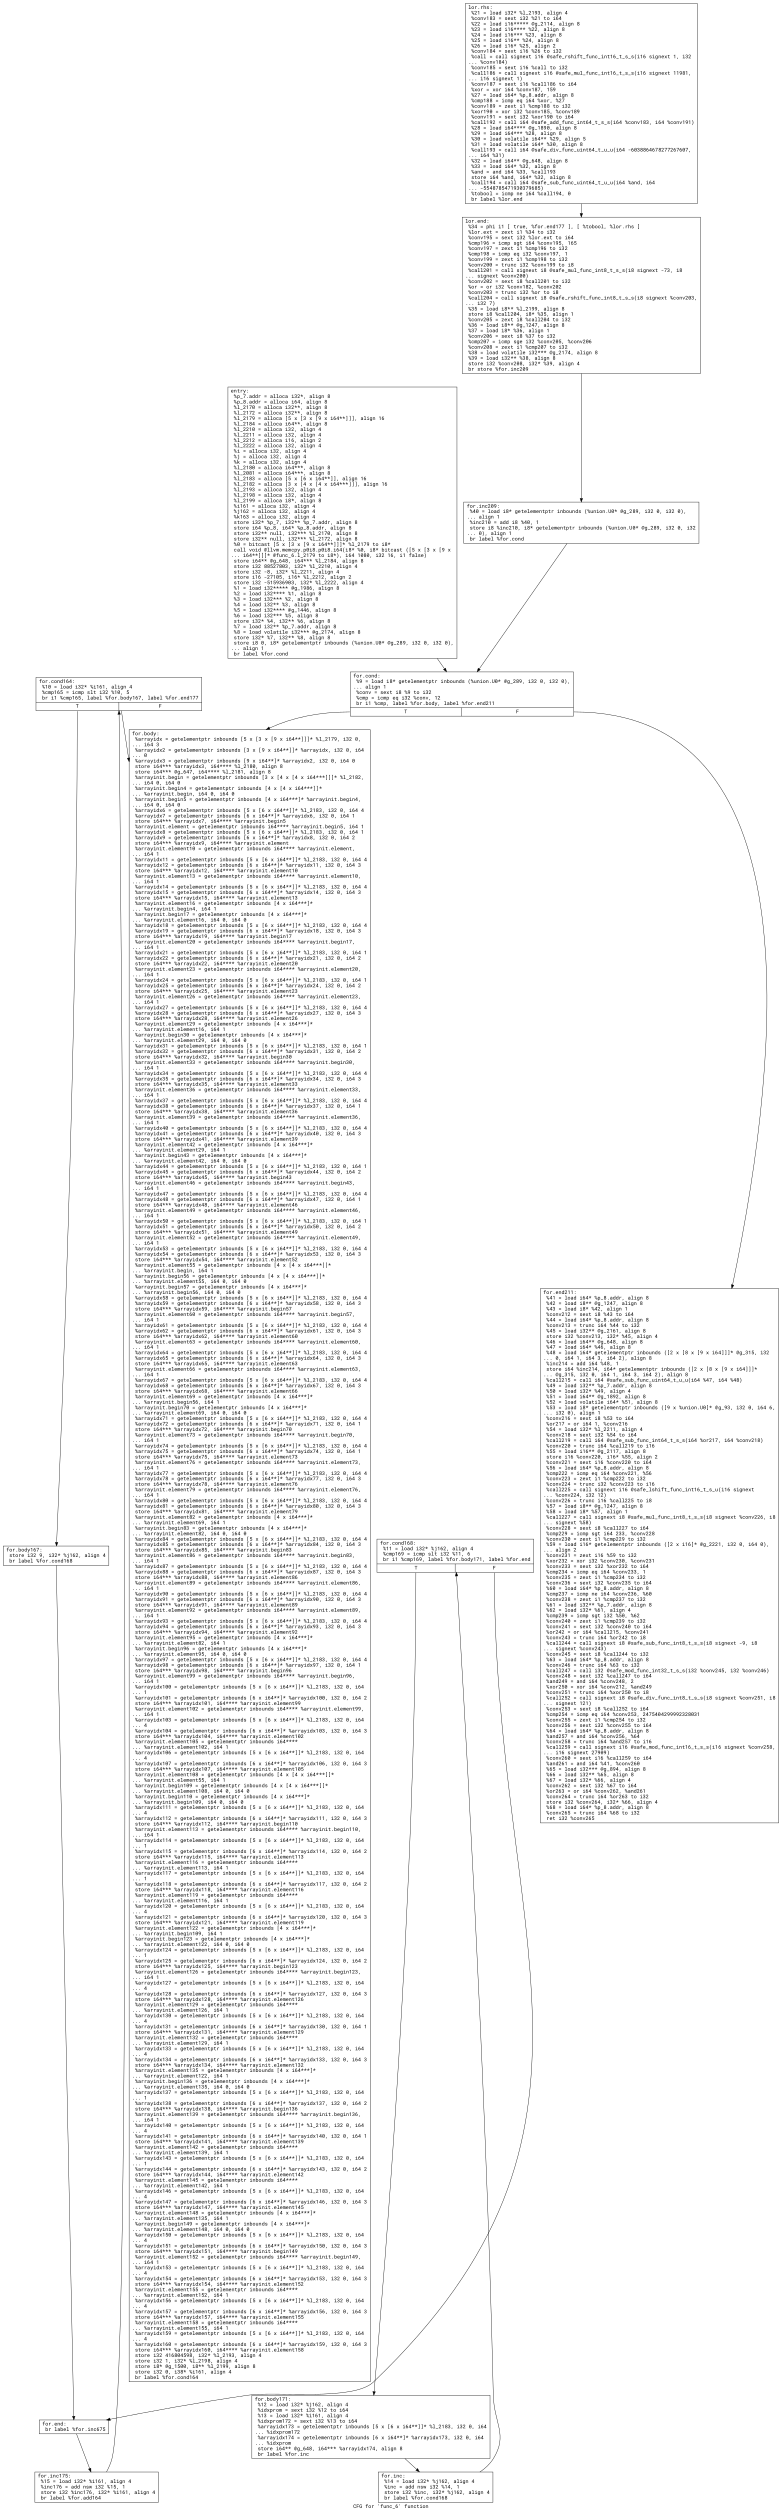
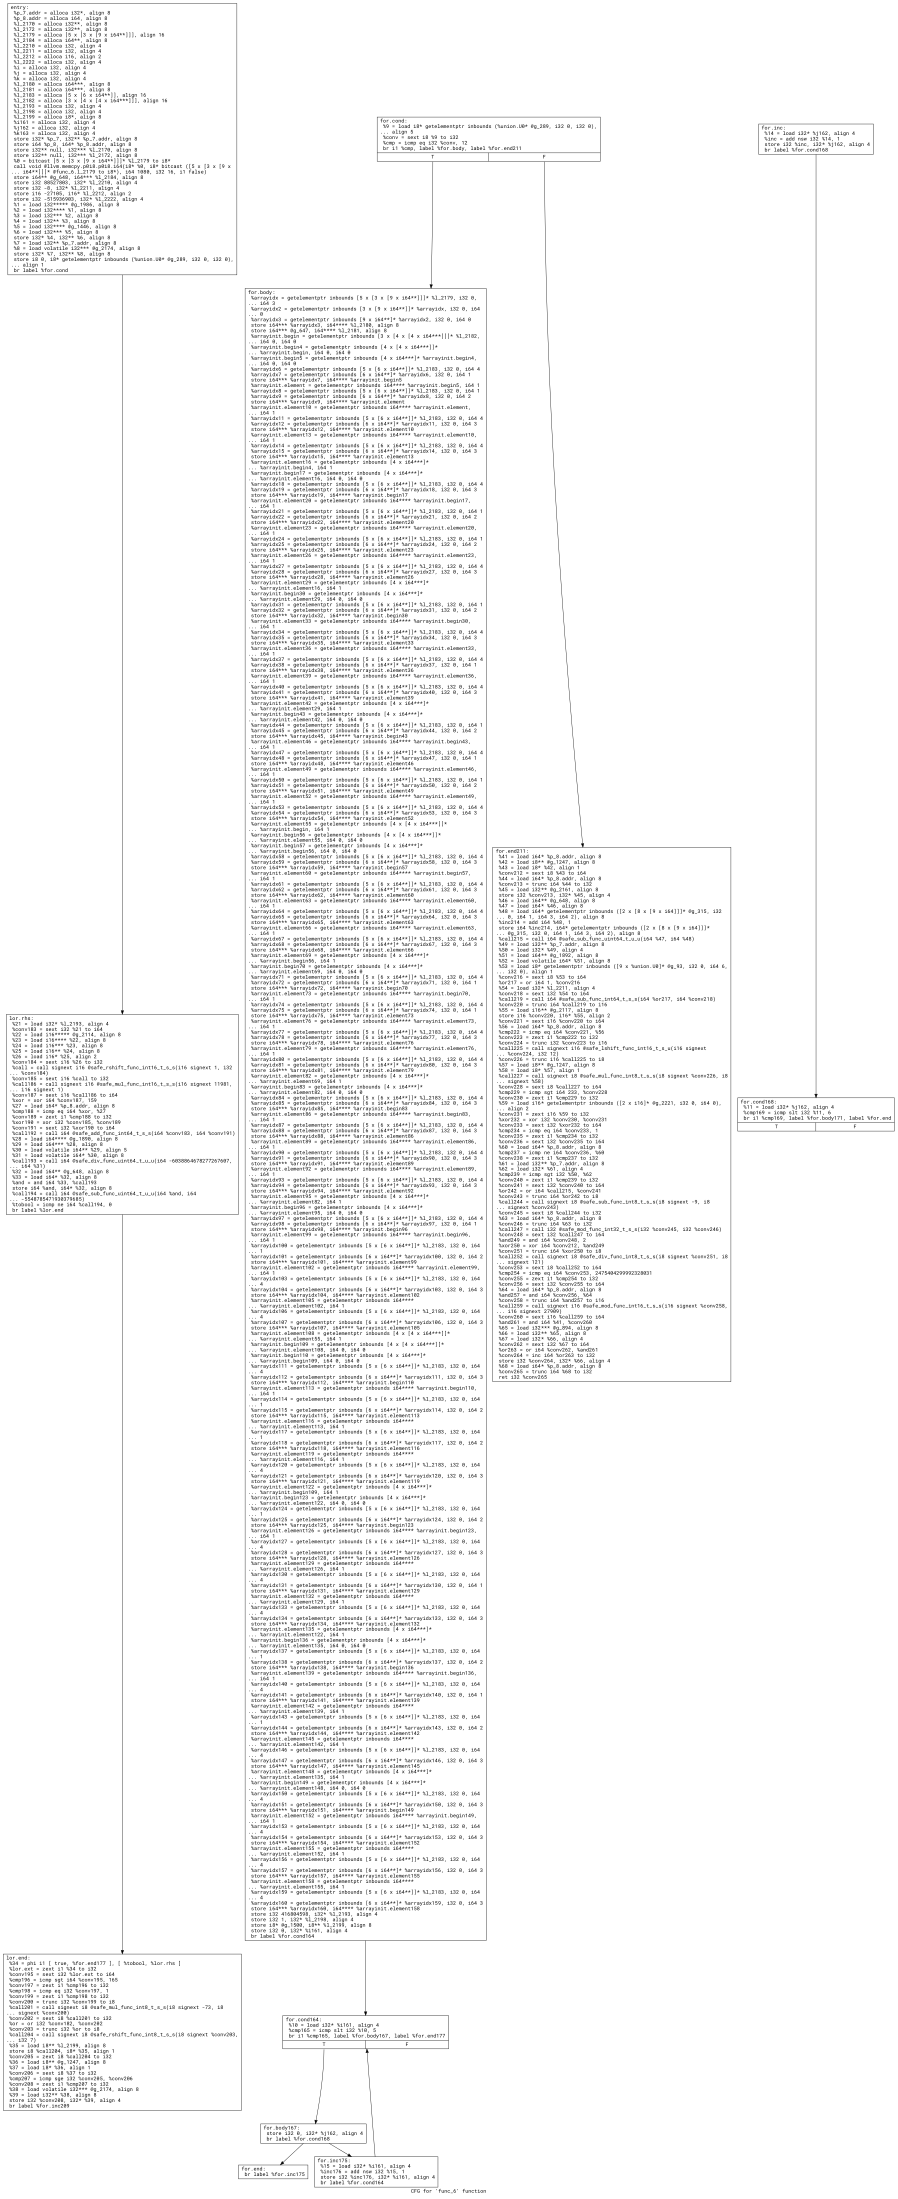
(497, 369) -> (38, 2106)
(281, 473) -> (61, 90)
(581, 523) -> none
(441, 664) -> (122, 643)
(370, 687) -> (397, 132)
(125, 734) -> (366, 1976)
(56, 1556) -> (313, 2133)
(596, 1797) -> (546, 1355)
(521, 2133) -> none
(182, 2372) -> (298, 1931)
(371, 2427) -> none
(74, 2429) -> (273, 2174)
(83, 2451) -> (339, 2149)
(70, 2498) -> (351, 2183)
